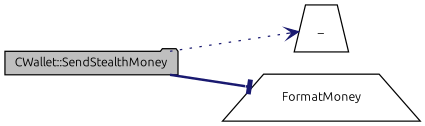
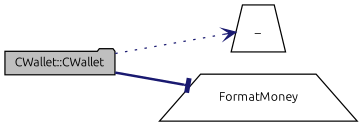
(91, 63) -> (60, 63)
